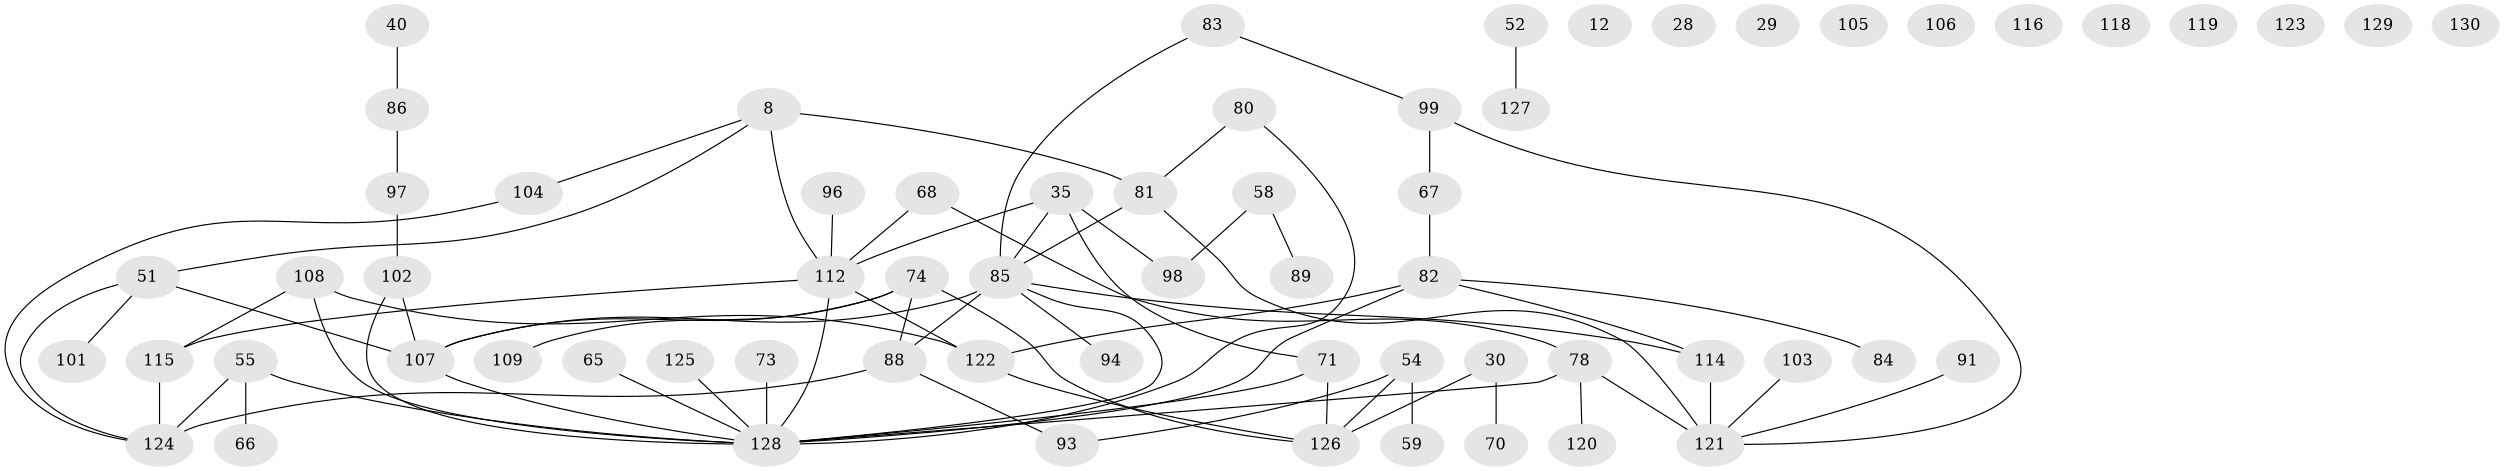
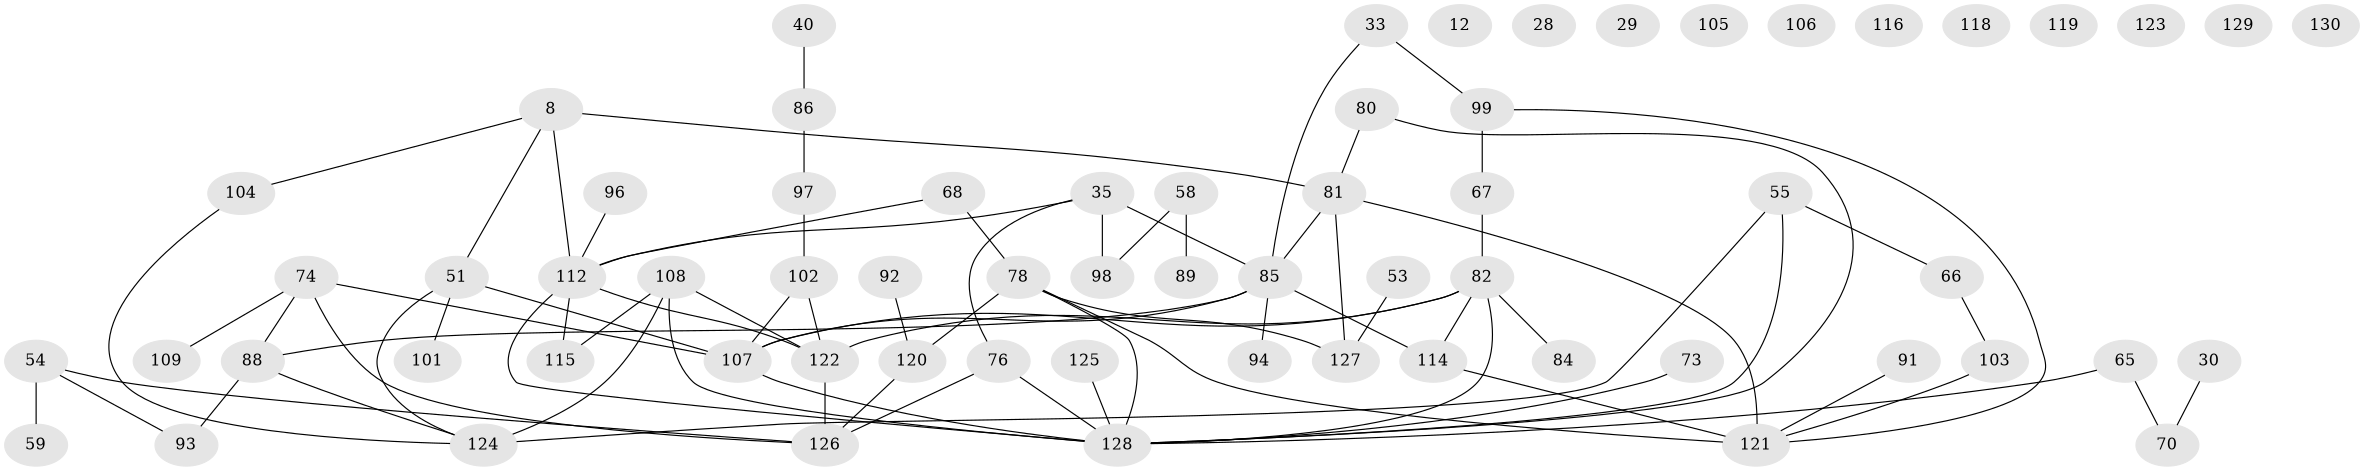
(1213, 26) -> (1376, 26)
(1516, 26) -> (1398, 277)
none -> (890, 277)
none -> (1340, 277)
none -> (1973, 319)
none -> (1111, 320)
none -> (1181, 320)
(1328, 361) -> (999, 361)
(1158, 375) -> none
(160, 403) -> (603, 383)
none -> (2146, 403)
(1403, 407) -> (874, 399)
(505, 428) -> (814, 319)
